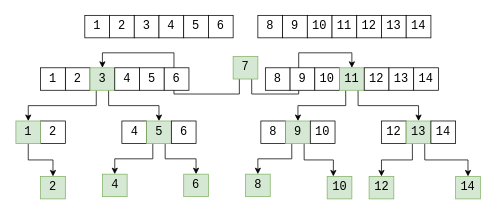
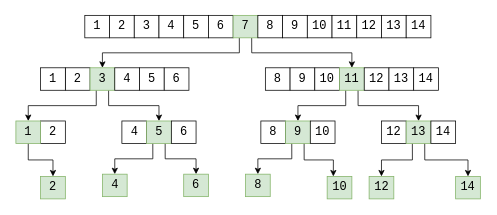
(245, 68) -> (245, 27)
